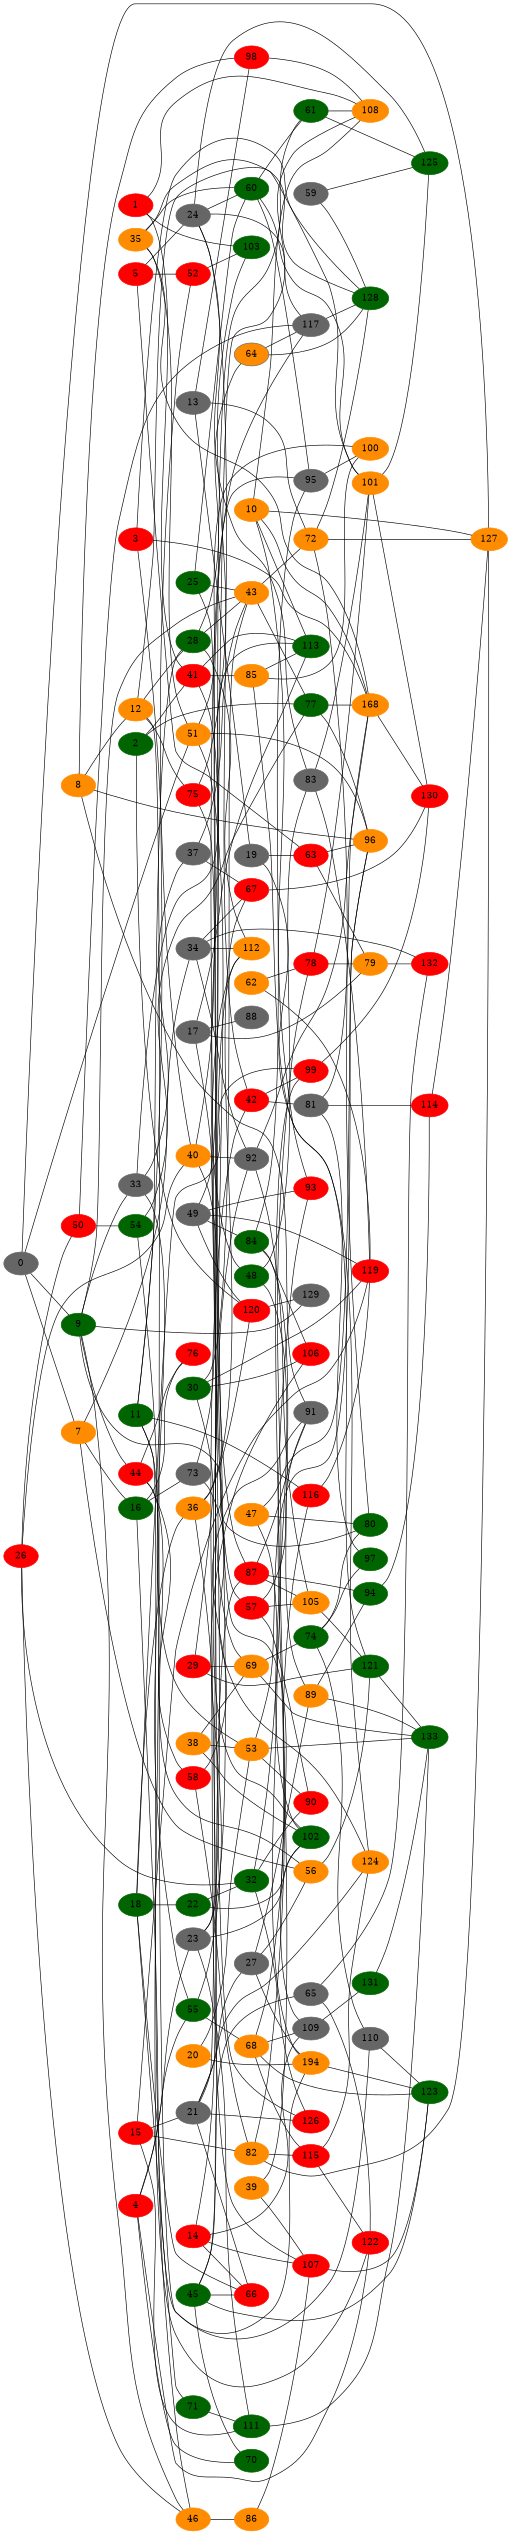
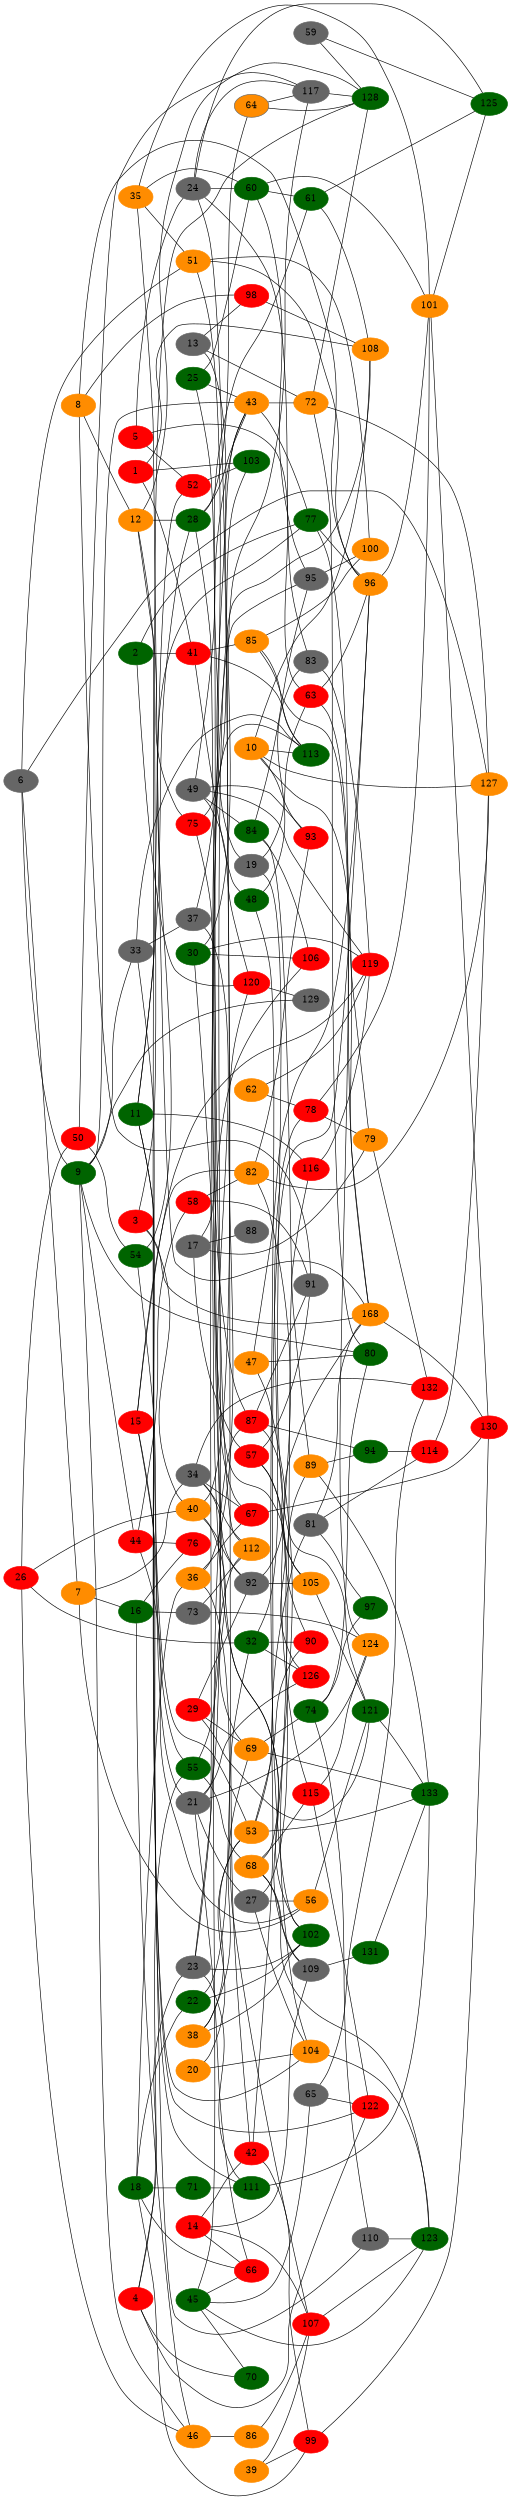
(351, 612) -> (414, 455)
(21, 1264) -> (21, 781)
(311, 2063) -> (311, 2051)
